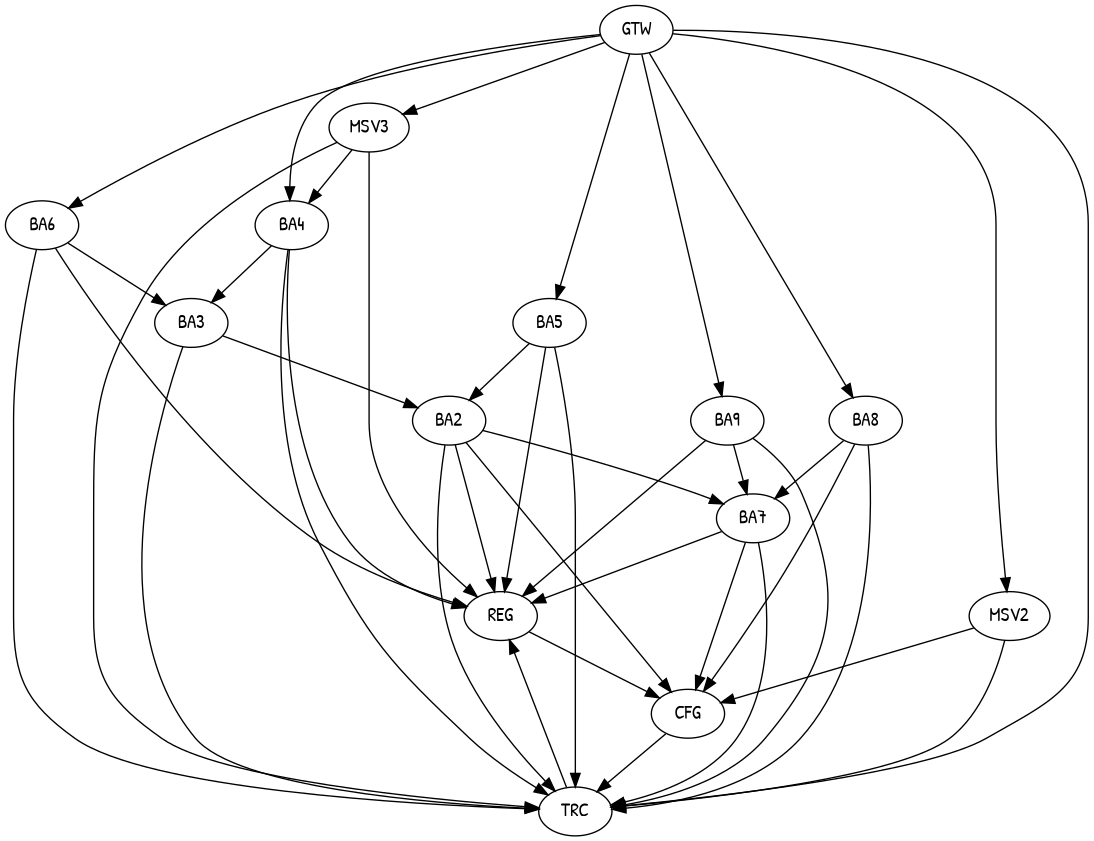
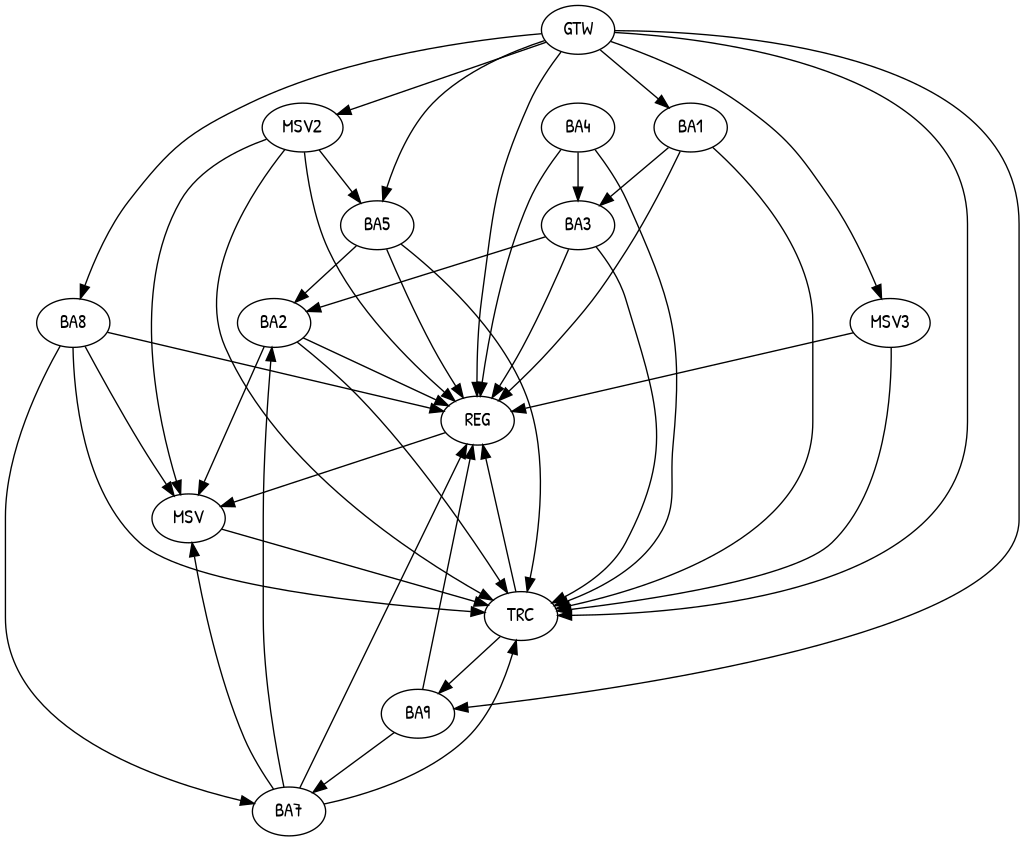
(411, 64) -> (494, 210)
(335, 171) -> none
none -> (336, 171)
(42, 225) -> (691, 128)
none -> (349, 286)
none -> (537, 319)
none -> (285, 374)
(597, 462) -> (263, 575)
(814, 662) -> (475, 660)
(688, 714) -> (189, 518)
